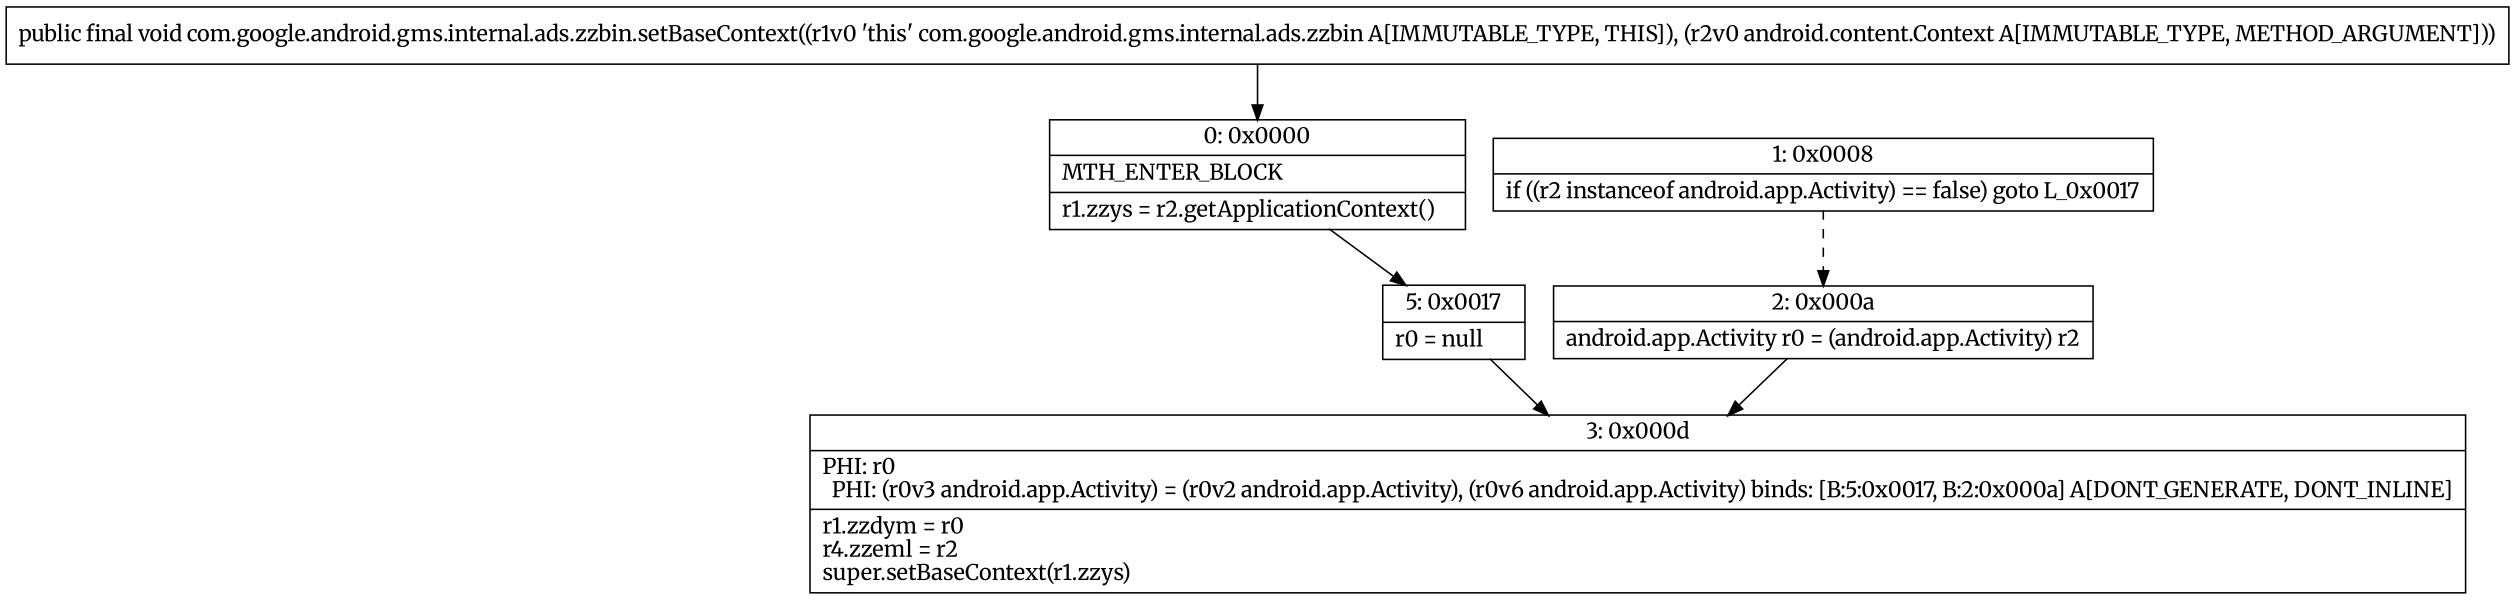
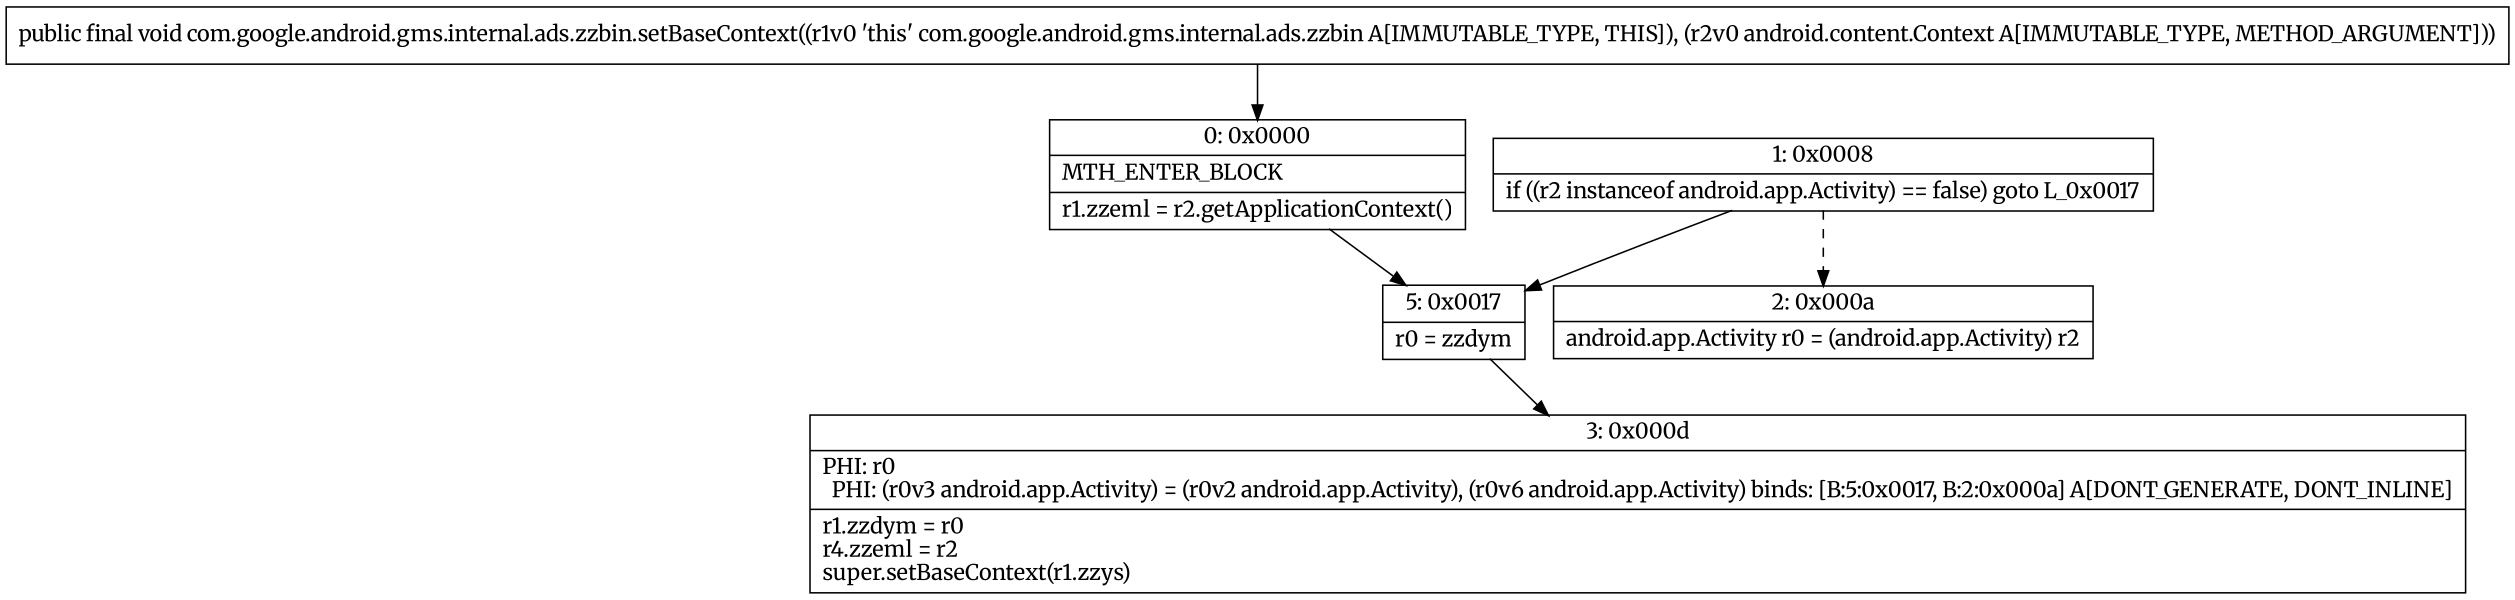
(1249, 210) -> (1258, 210)
none -> (1636, 247)
(1440, 340) -> (1454, 340)
(1763, 382) -> none
